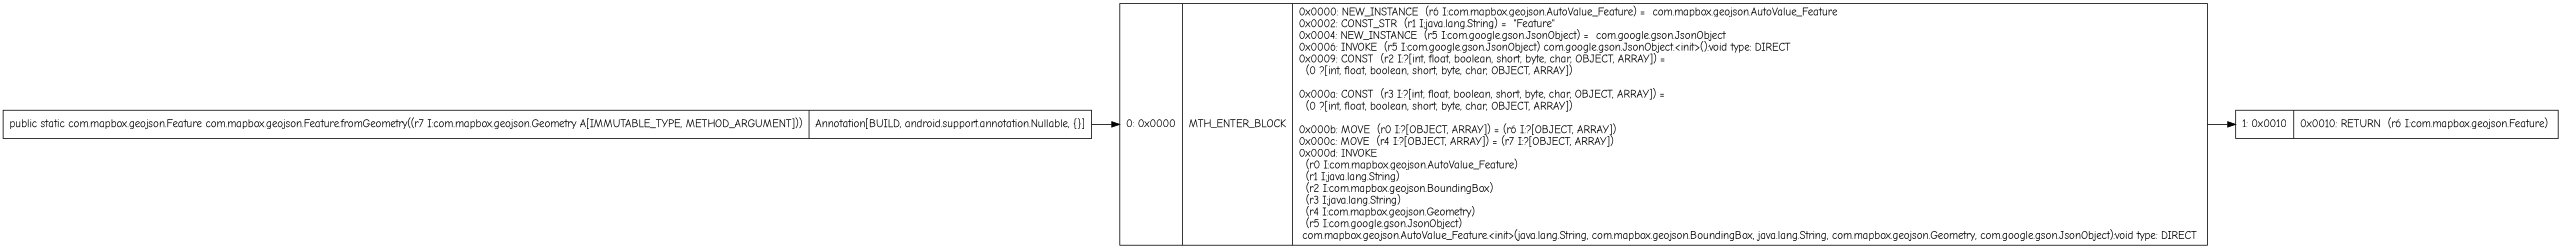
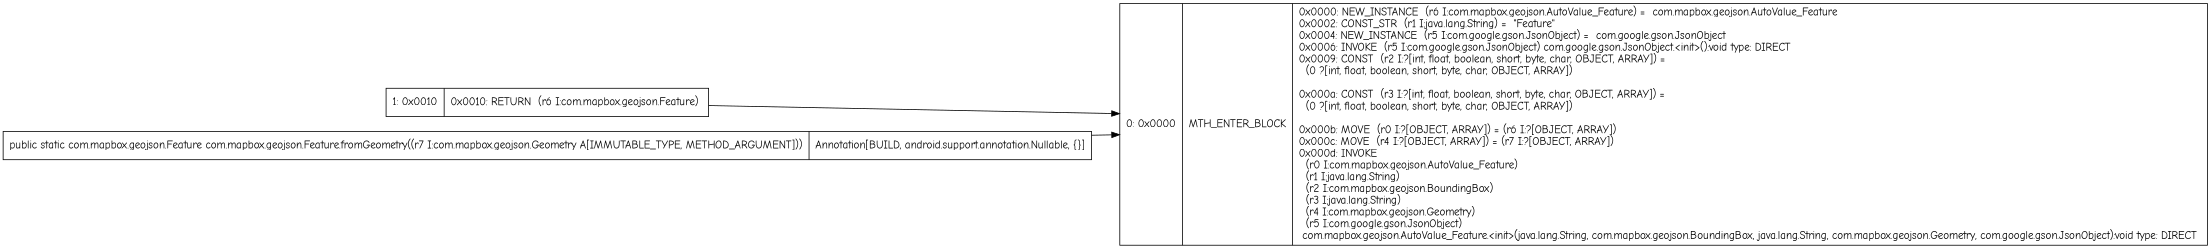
(2218, 124) -> (910, 110)
